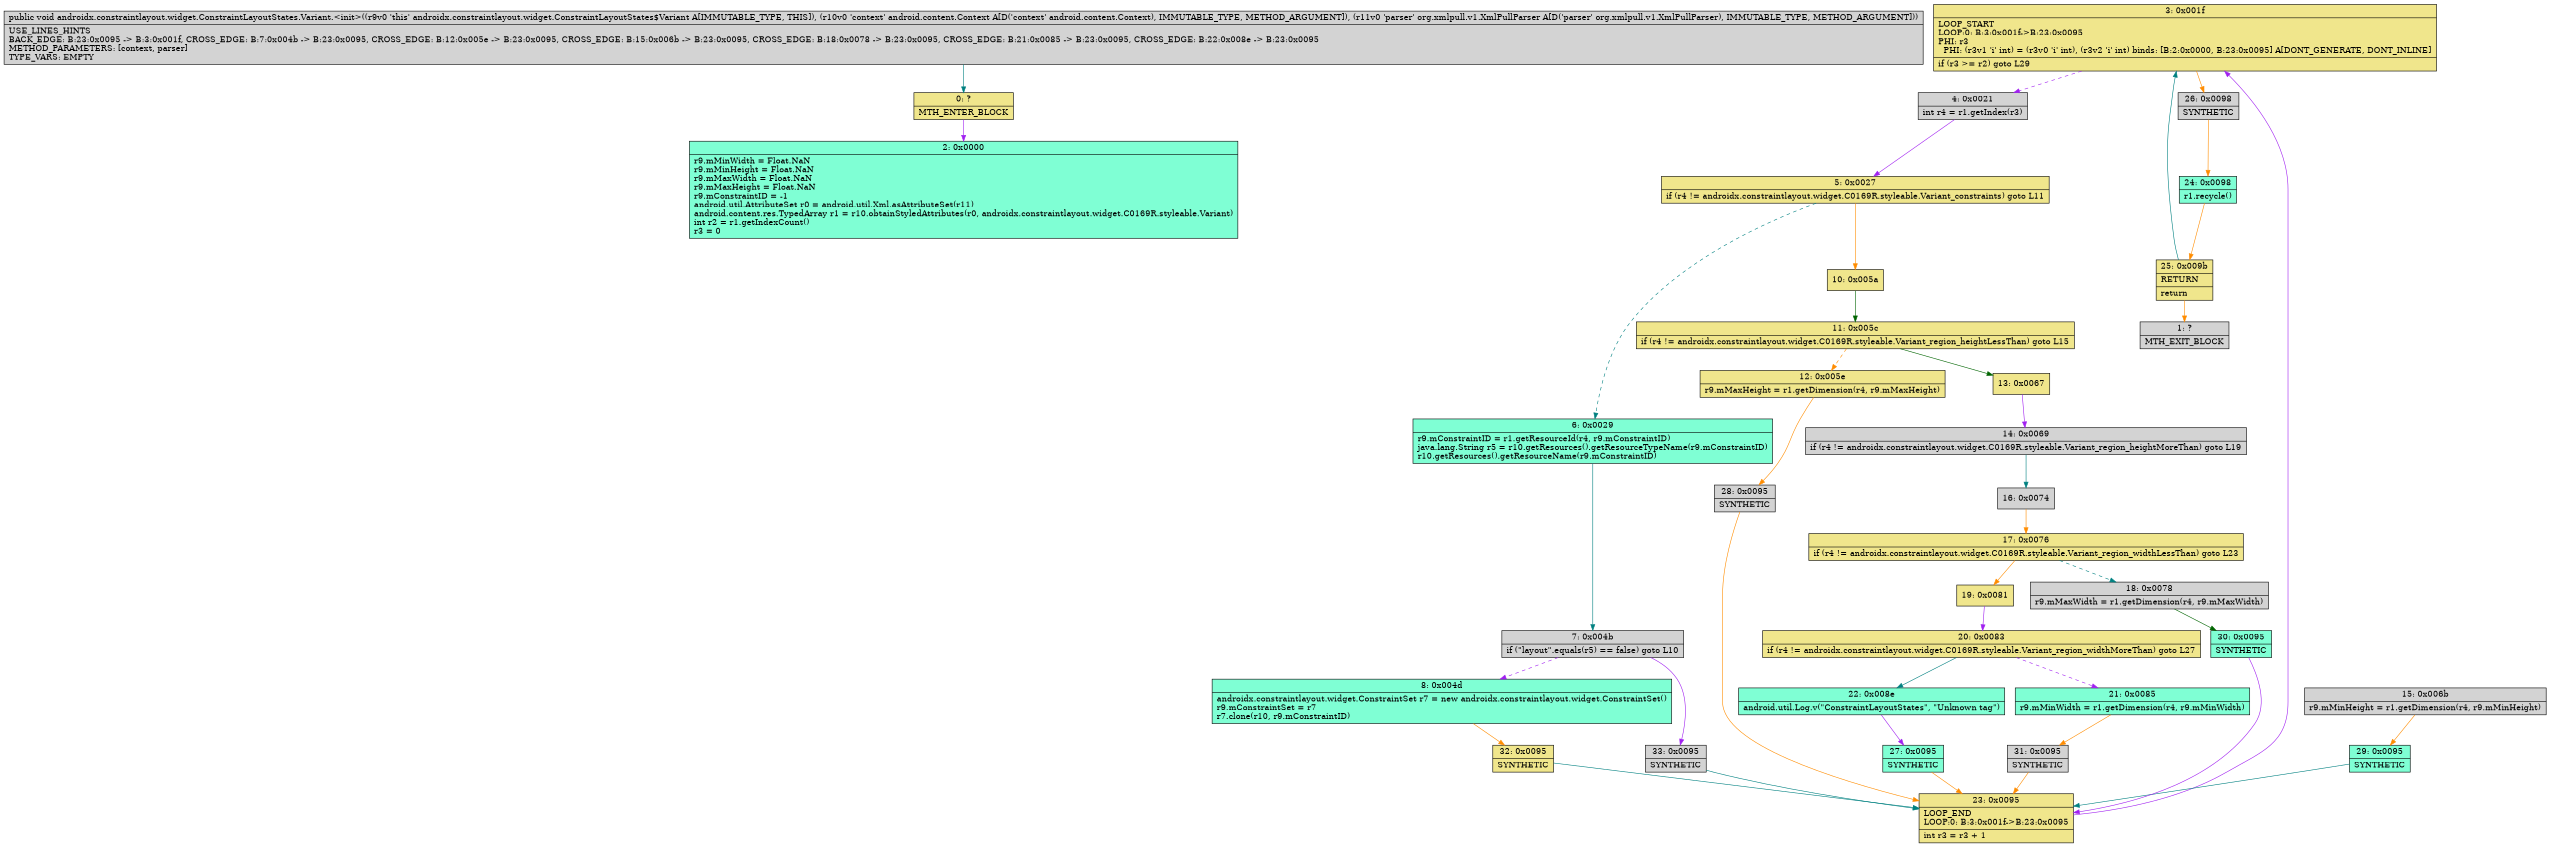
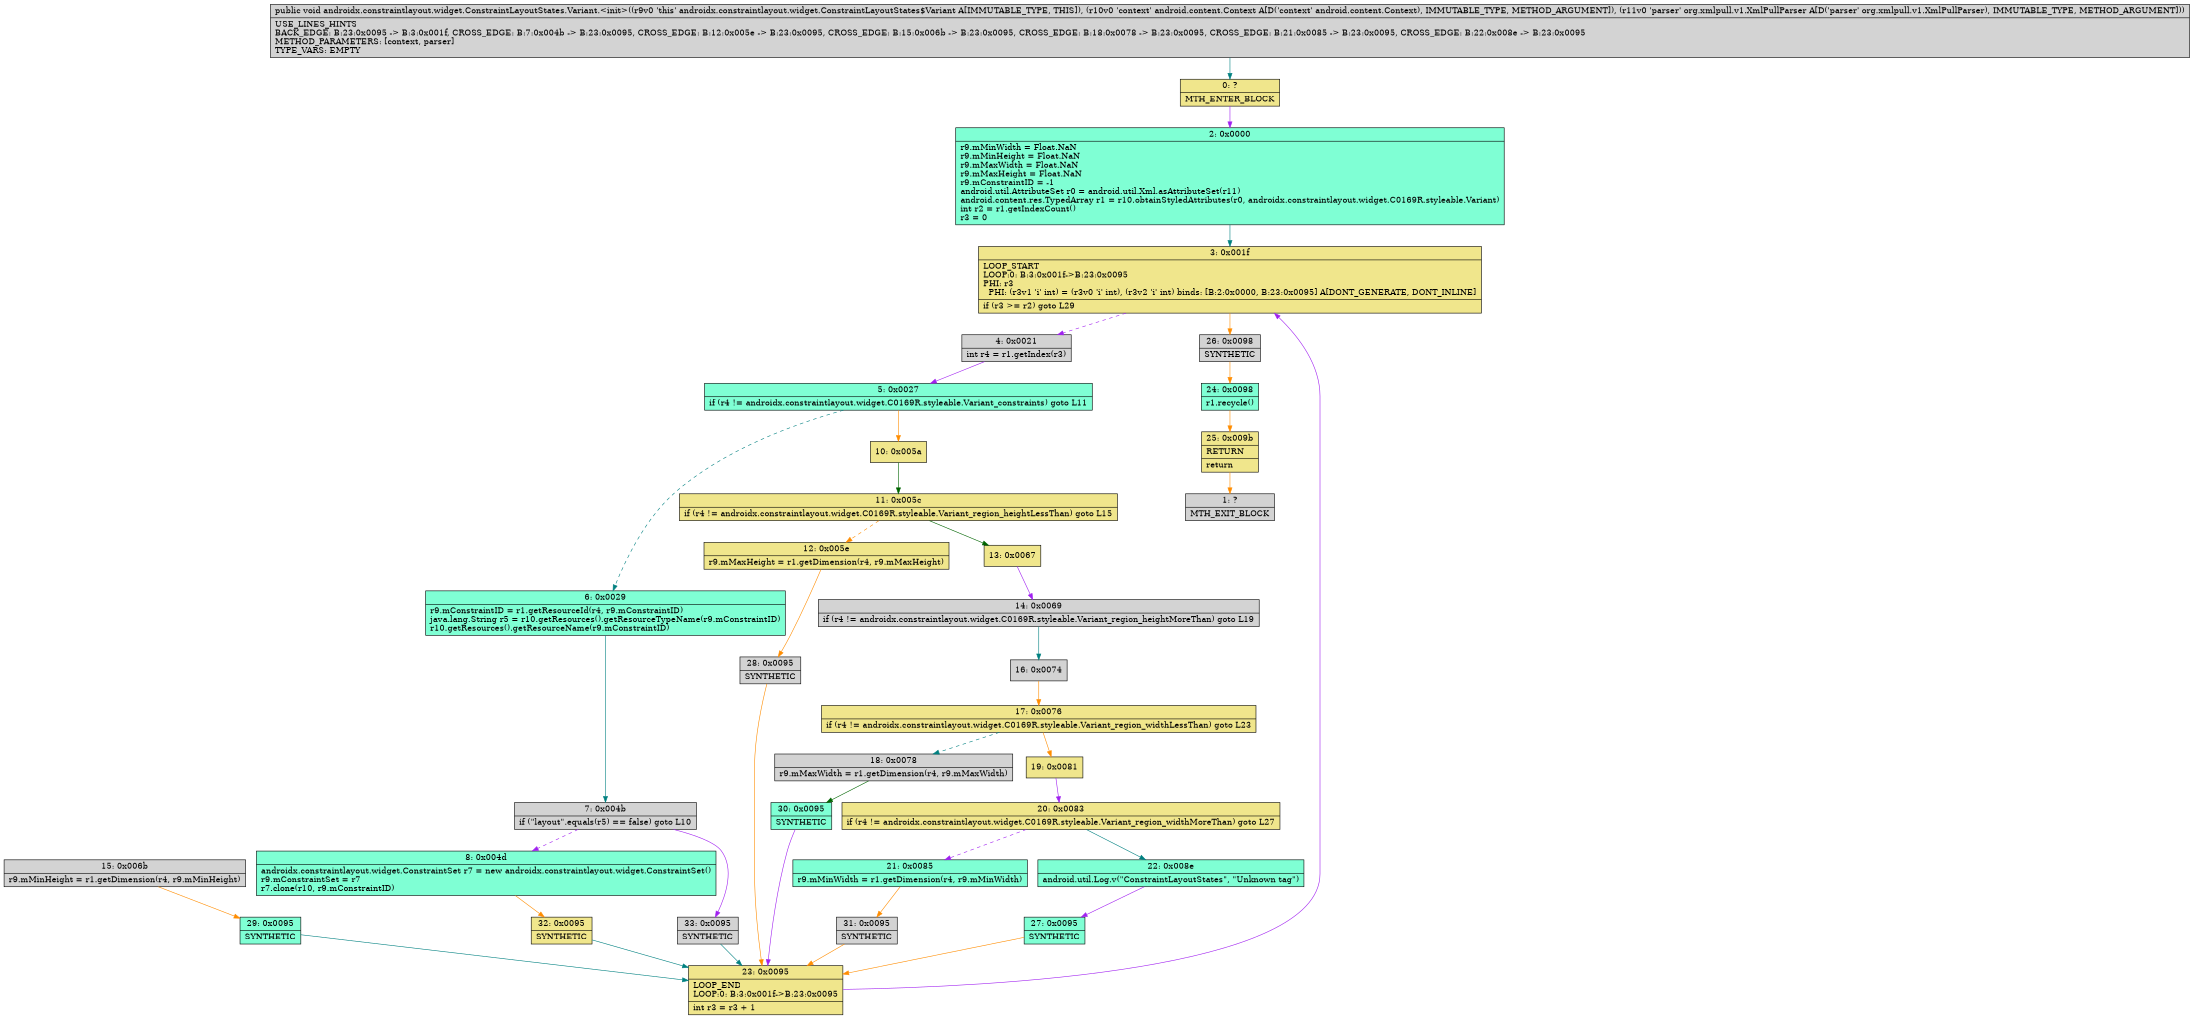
(2168, 169) -> (1230, 233)
(1855, 190) -> (898, 397)
